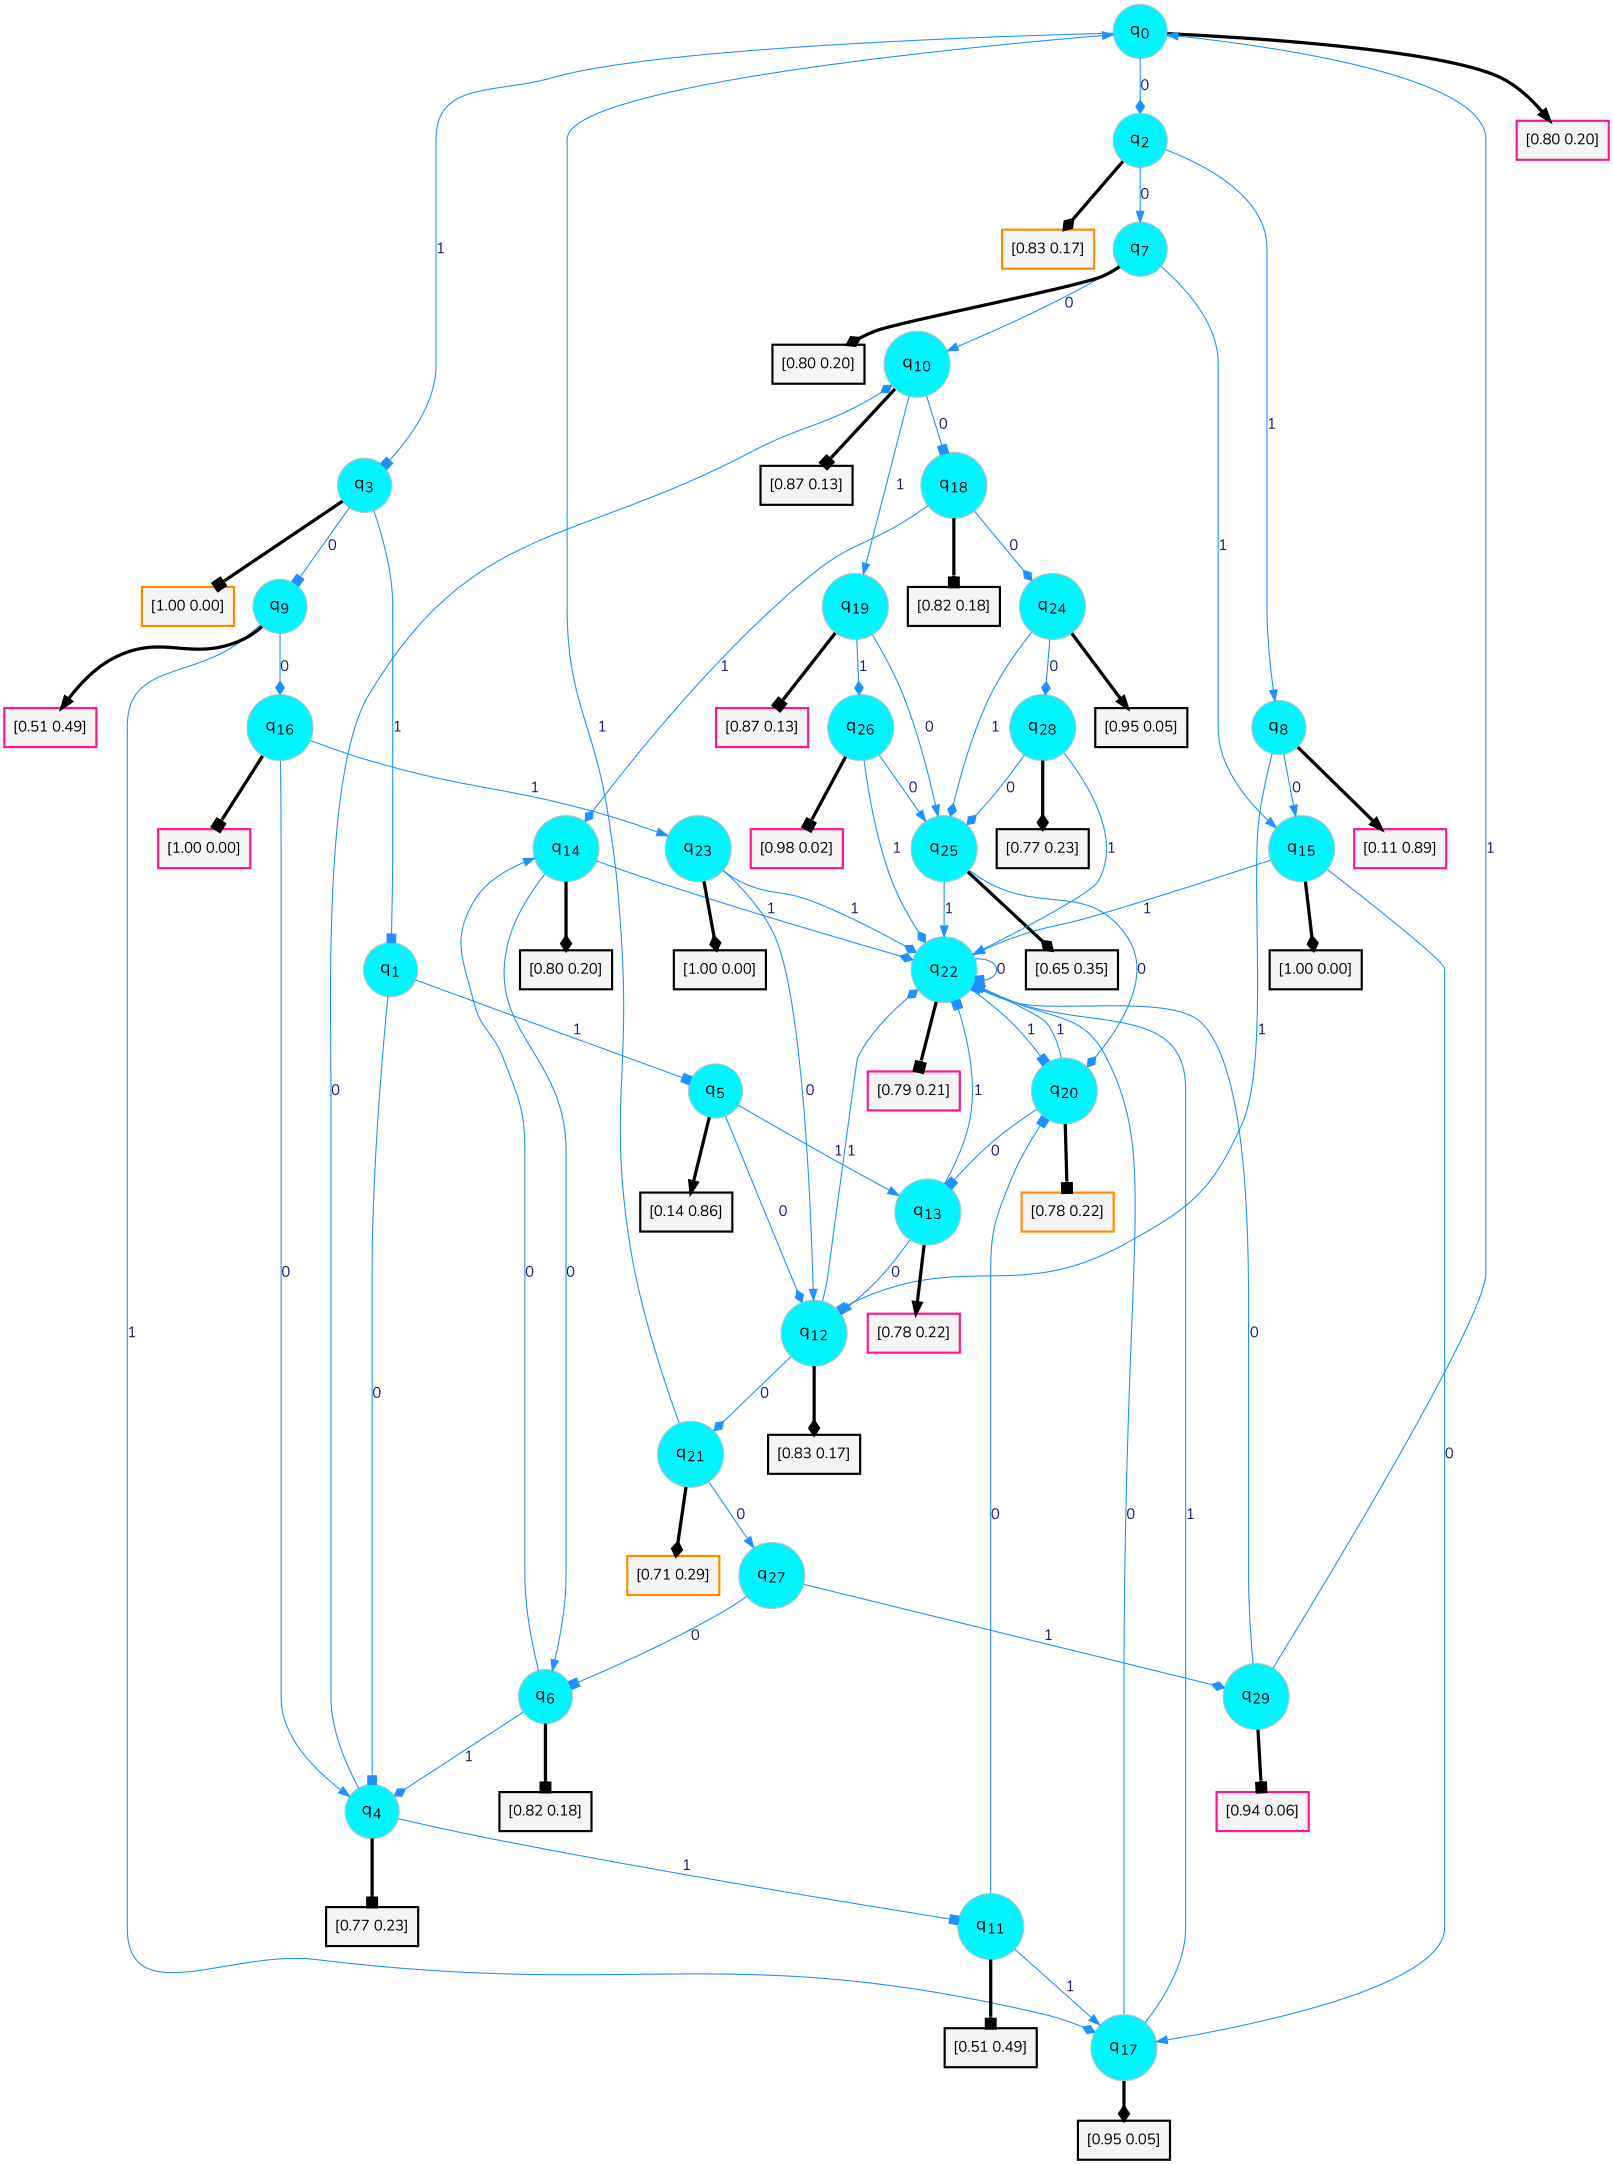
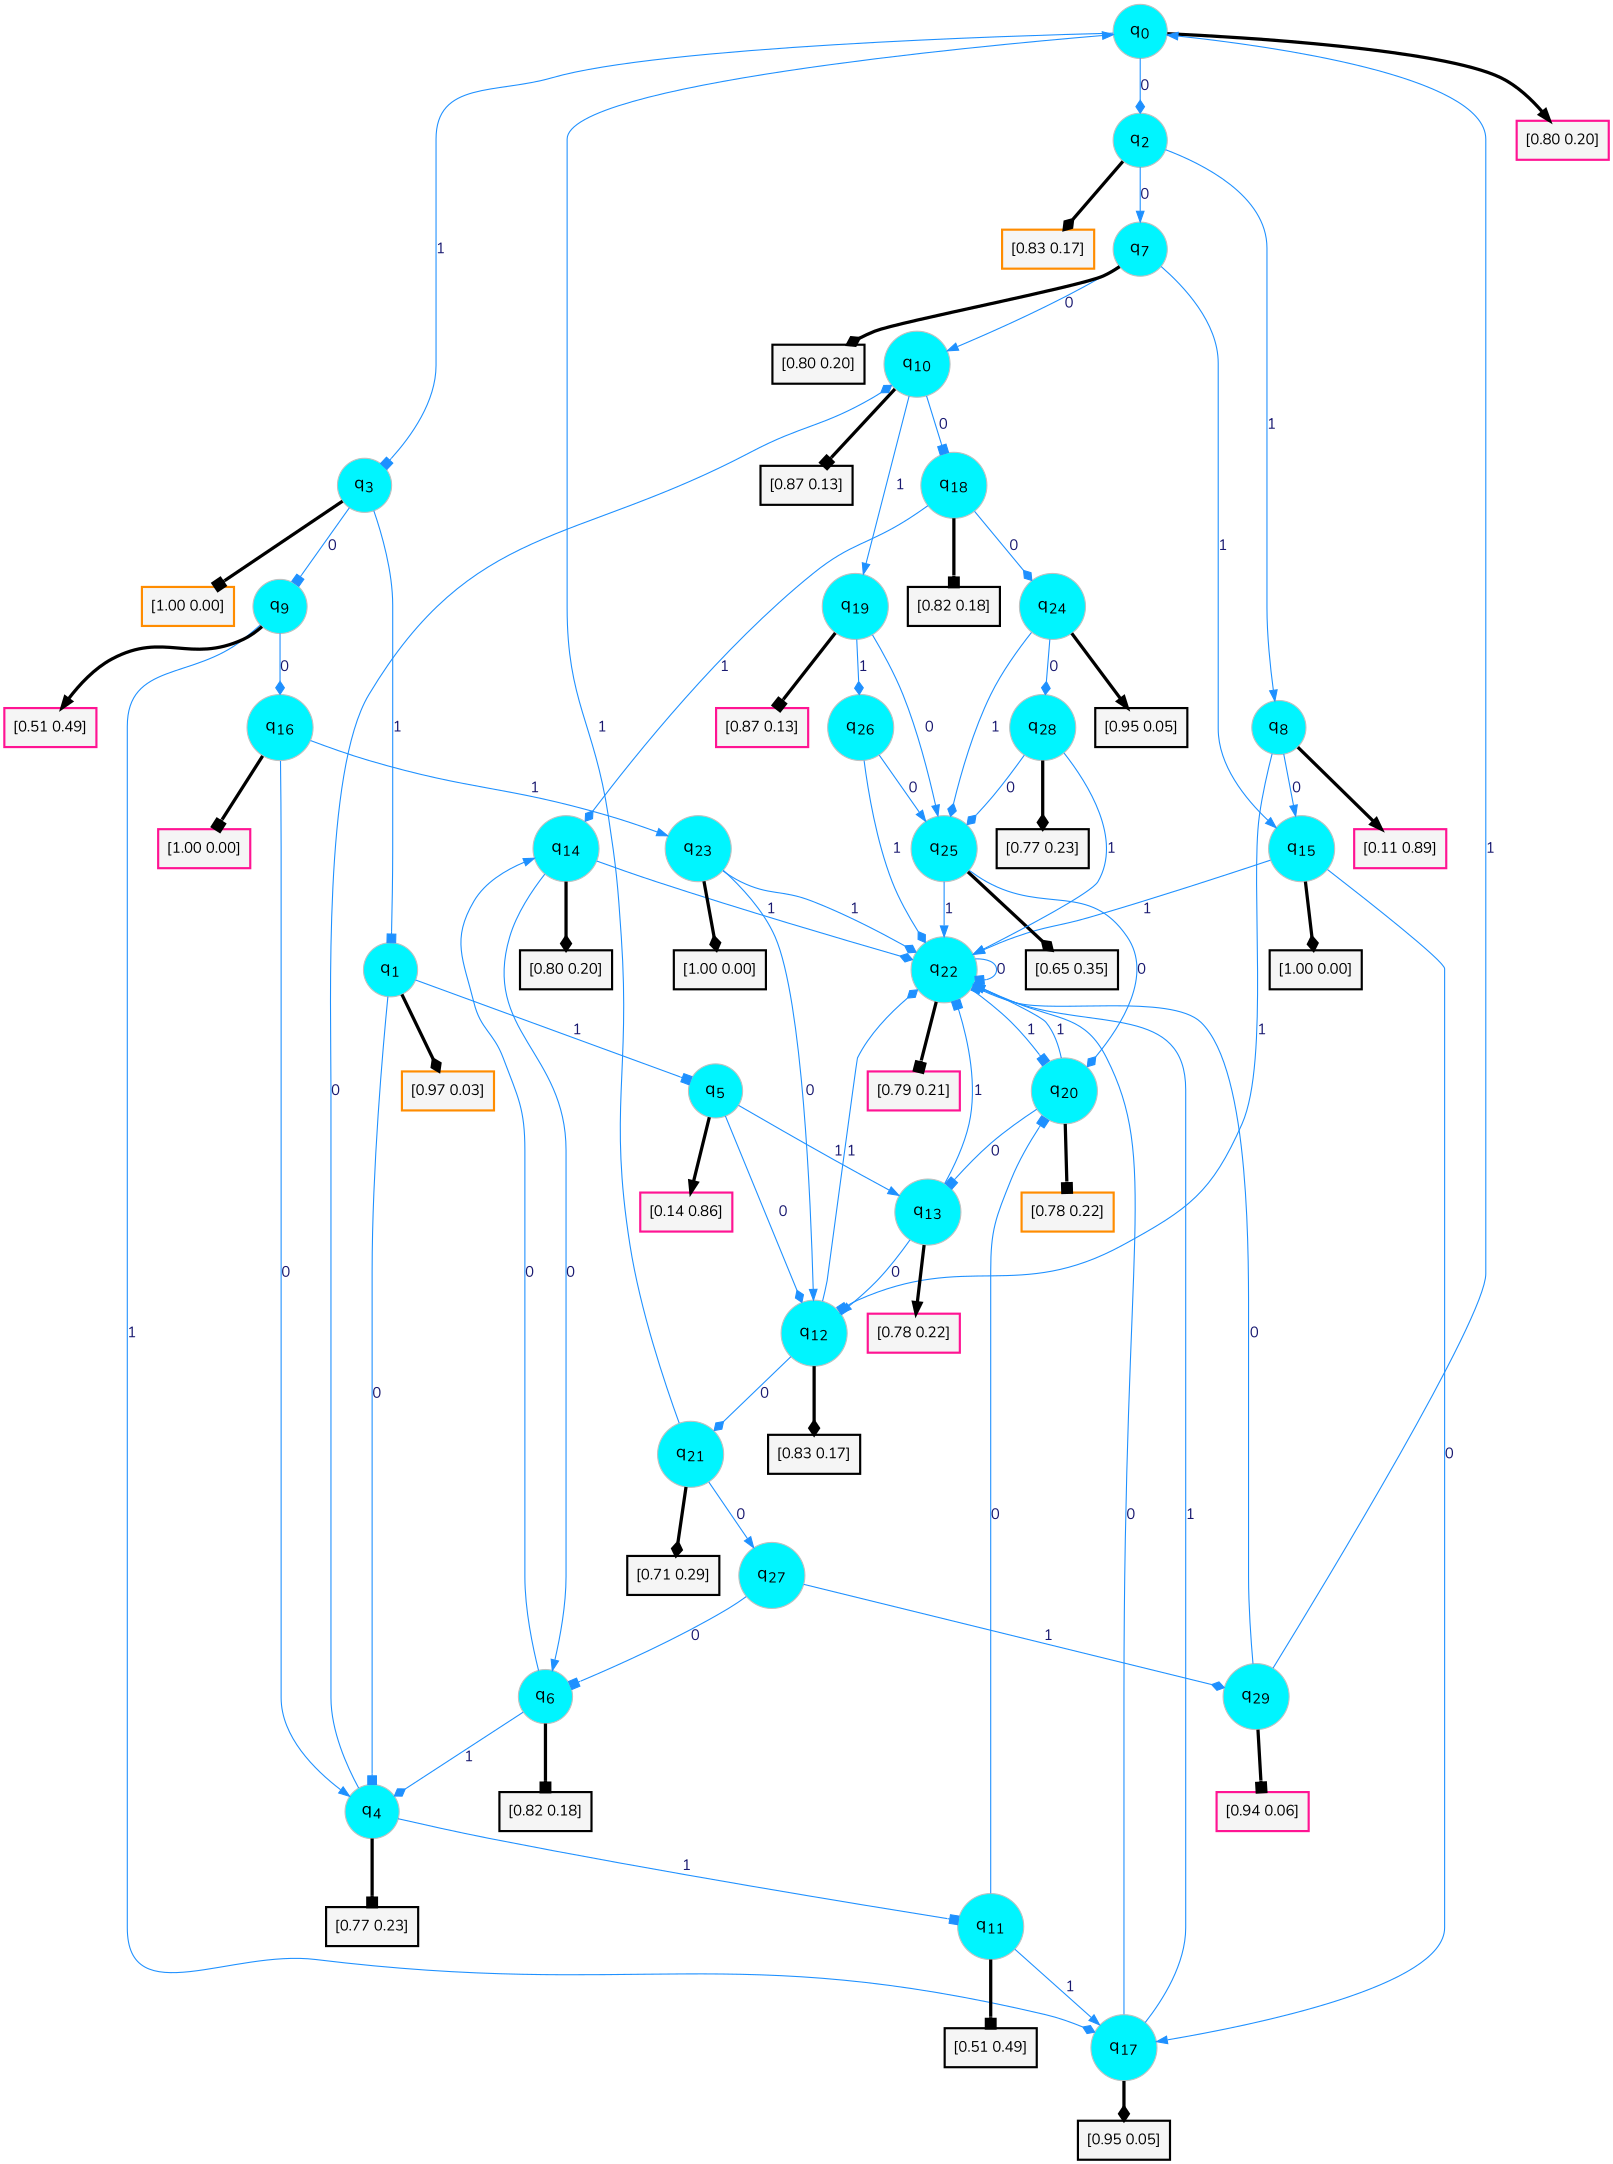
(797, 849) -> none
none -> (448, 1091)
(686, 1212) -> (686, 1212)
(673, 1575) -> (673, 1575)
